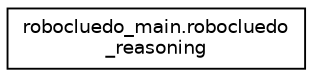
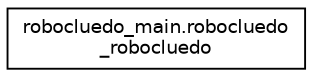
(156, 39) -> (156, 39)
